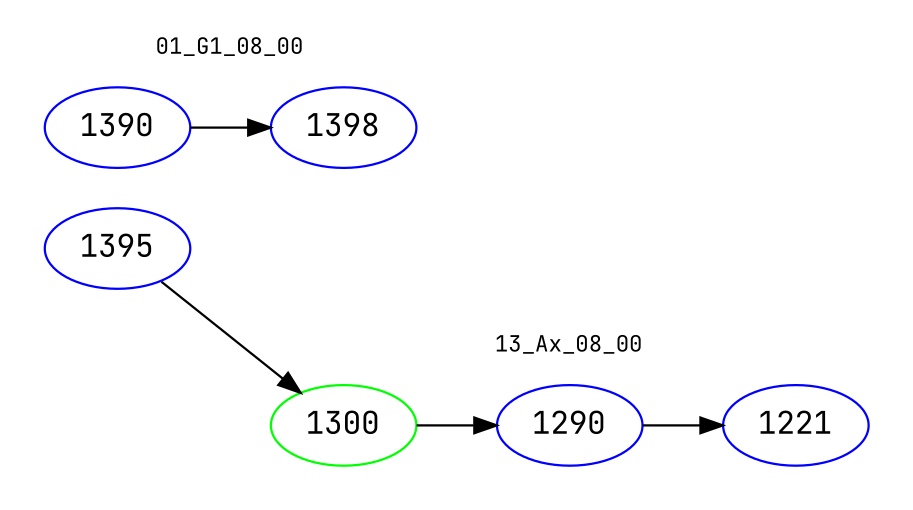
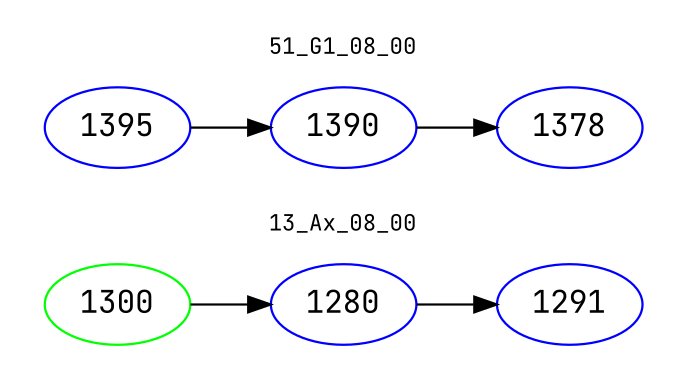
(231, 48) -> (344, 48)
(344, 128) -> (570, 128)
(222, 330) -> (219, 128)
(570, 425) -> (344, 304)
(796, 425) -> (570, 304)
